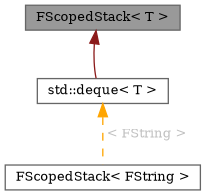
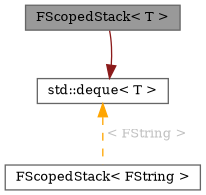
(94, 61) -> (112, 48)
